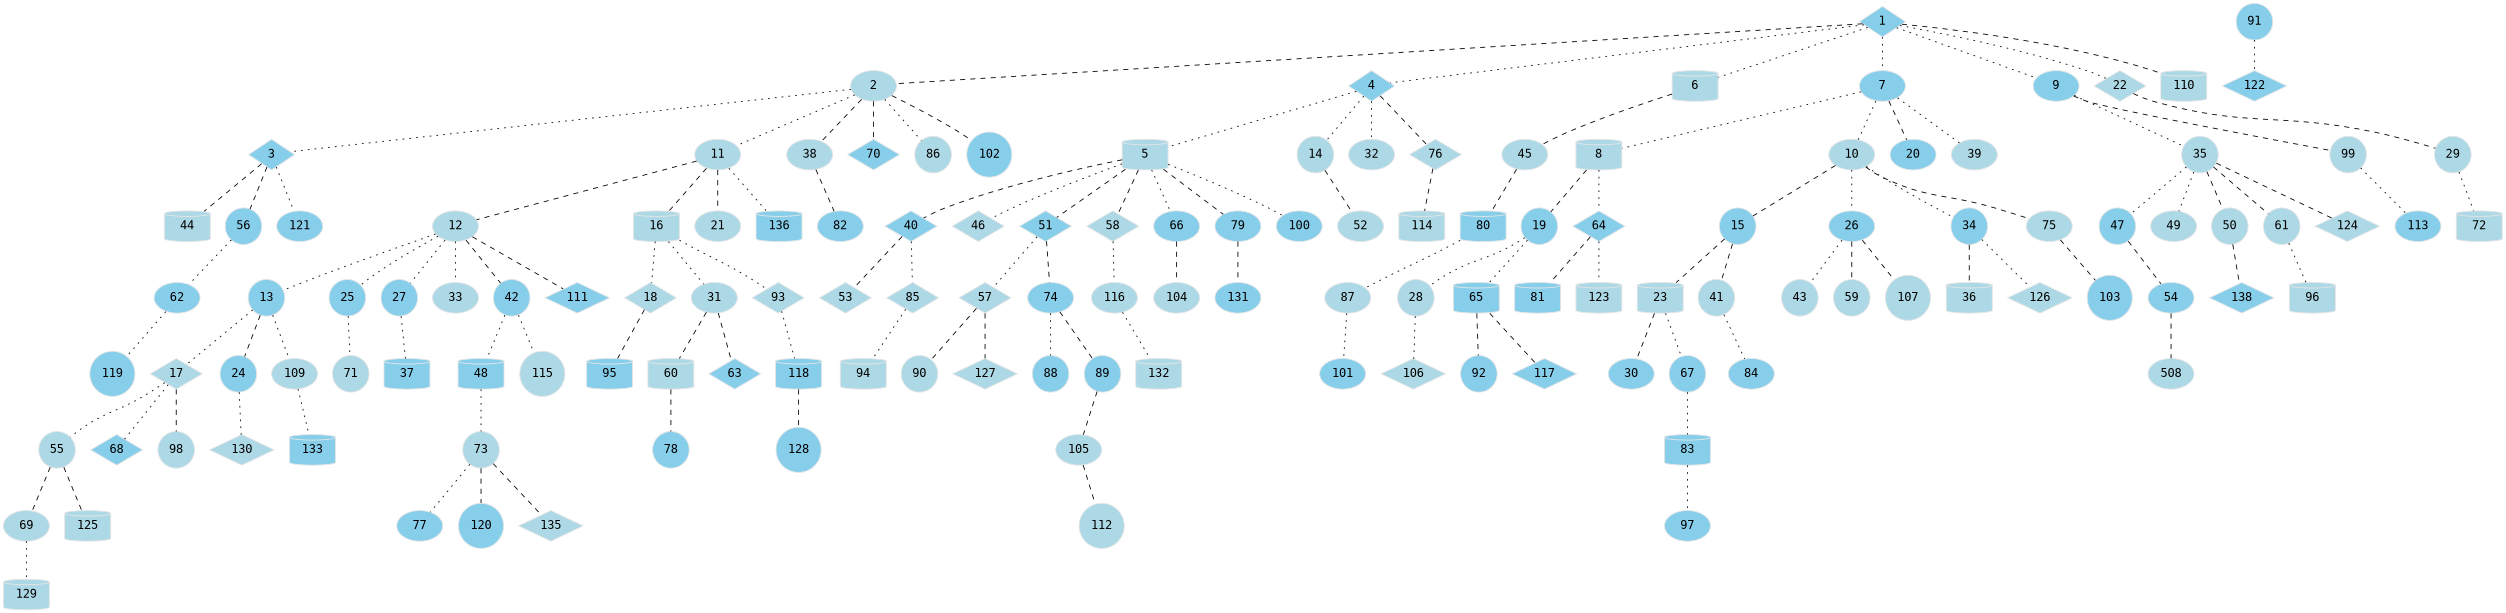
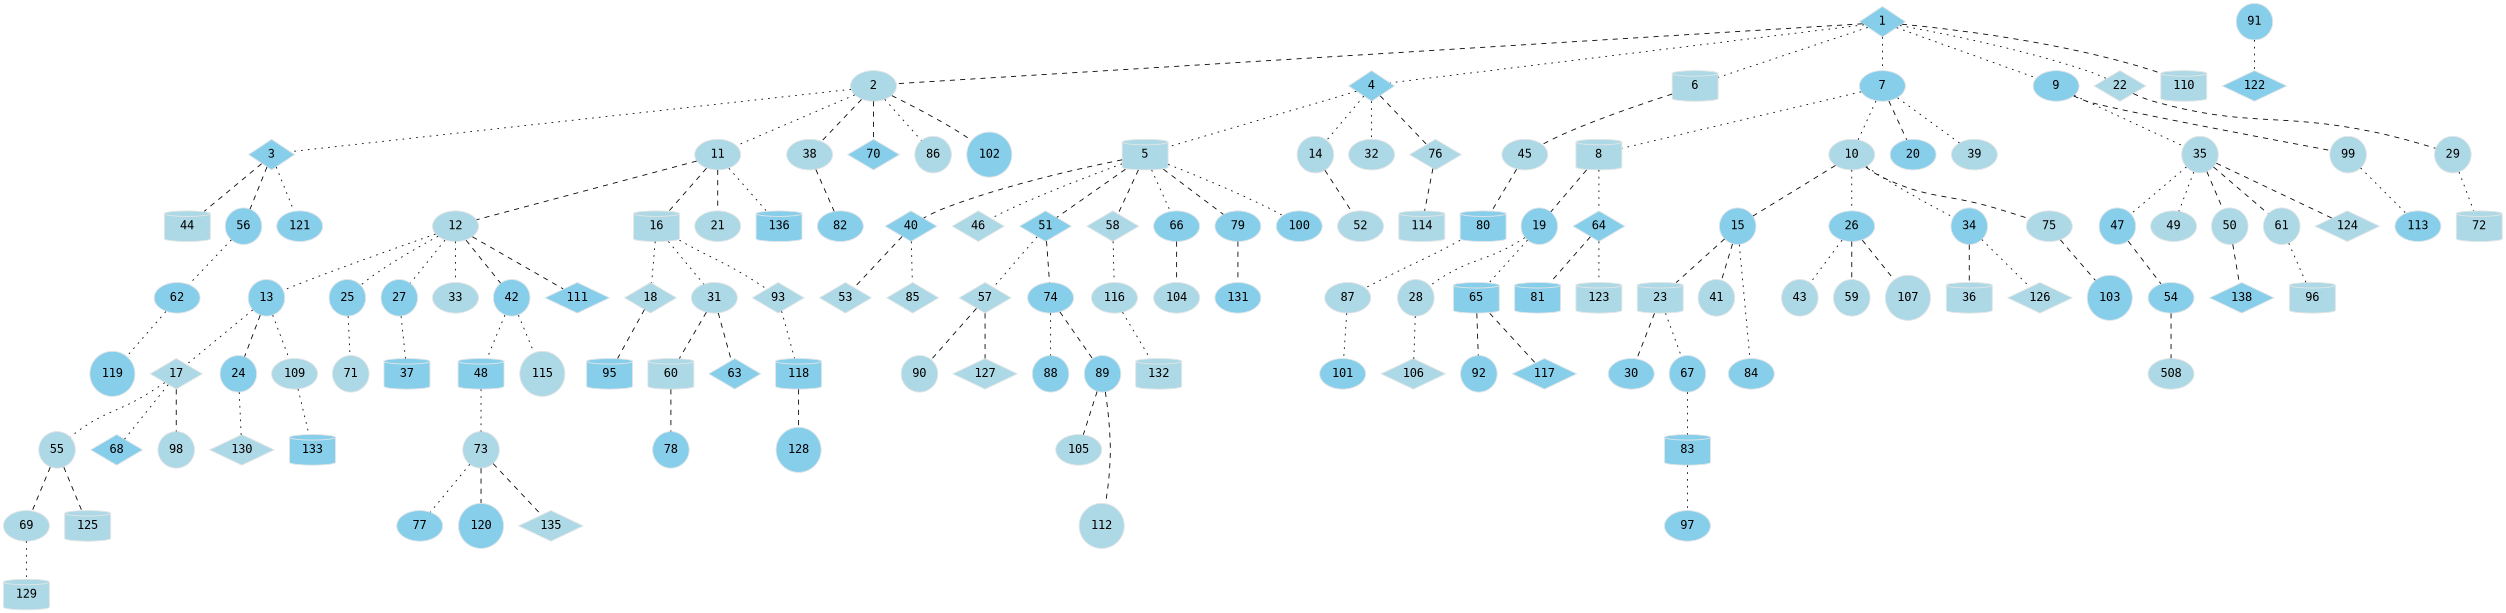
(1734, 337) -> (1745, 302)
(863, 374) -> none
(1089, 485) -> (1110, 448)
